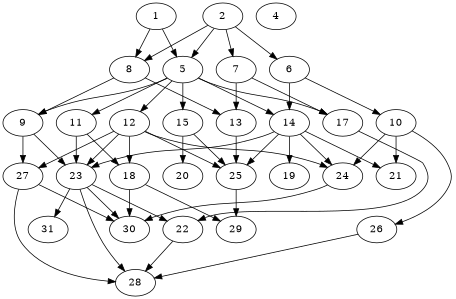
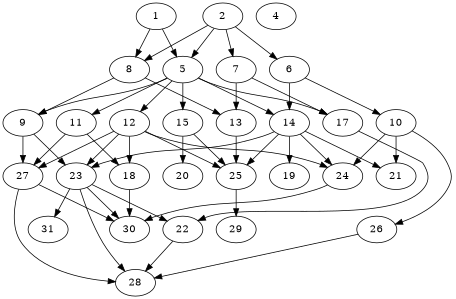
(76, 144) -> (53, 146)
(179, 201) -> none
